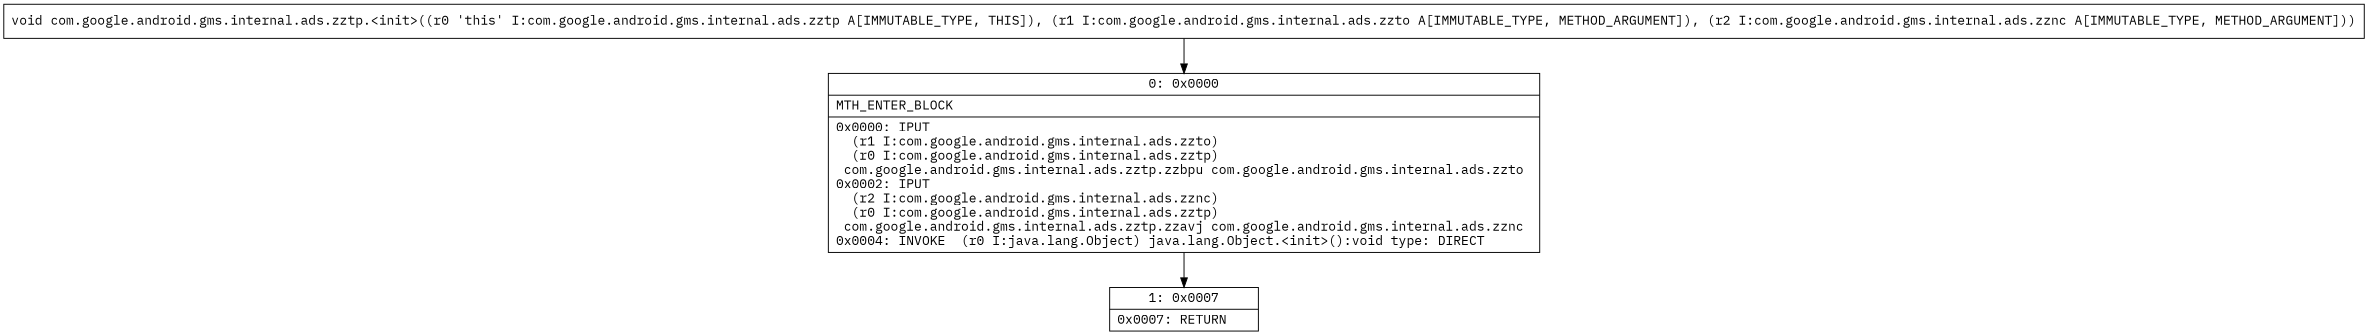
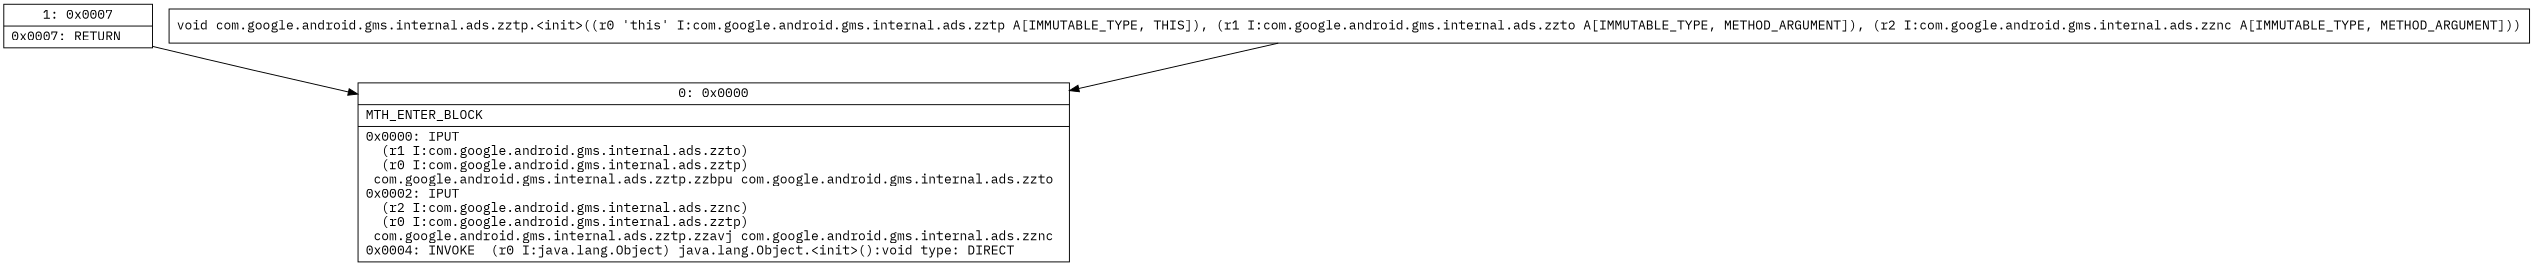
(1184, 265) -> (250, 70)
